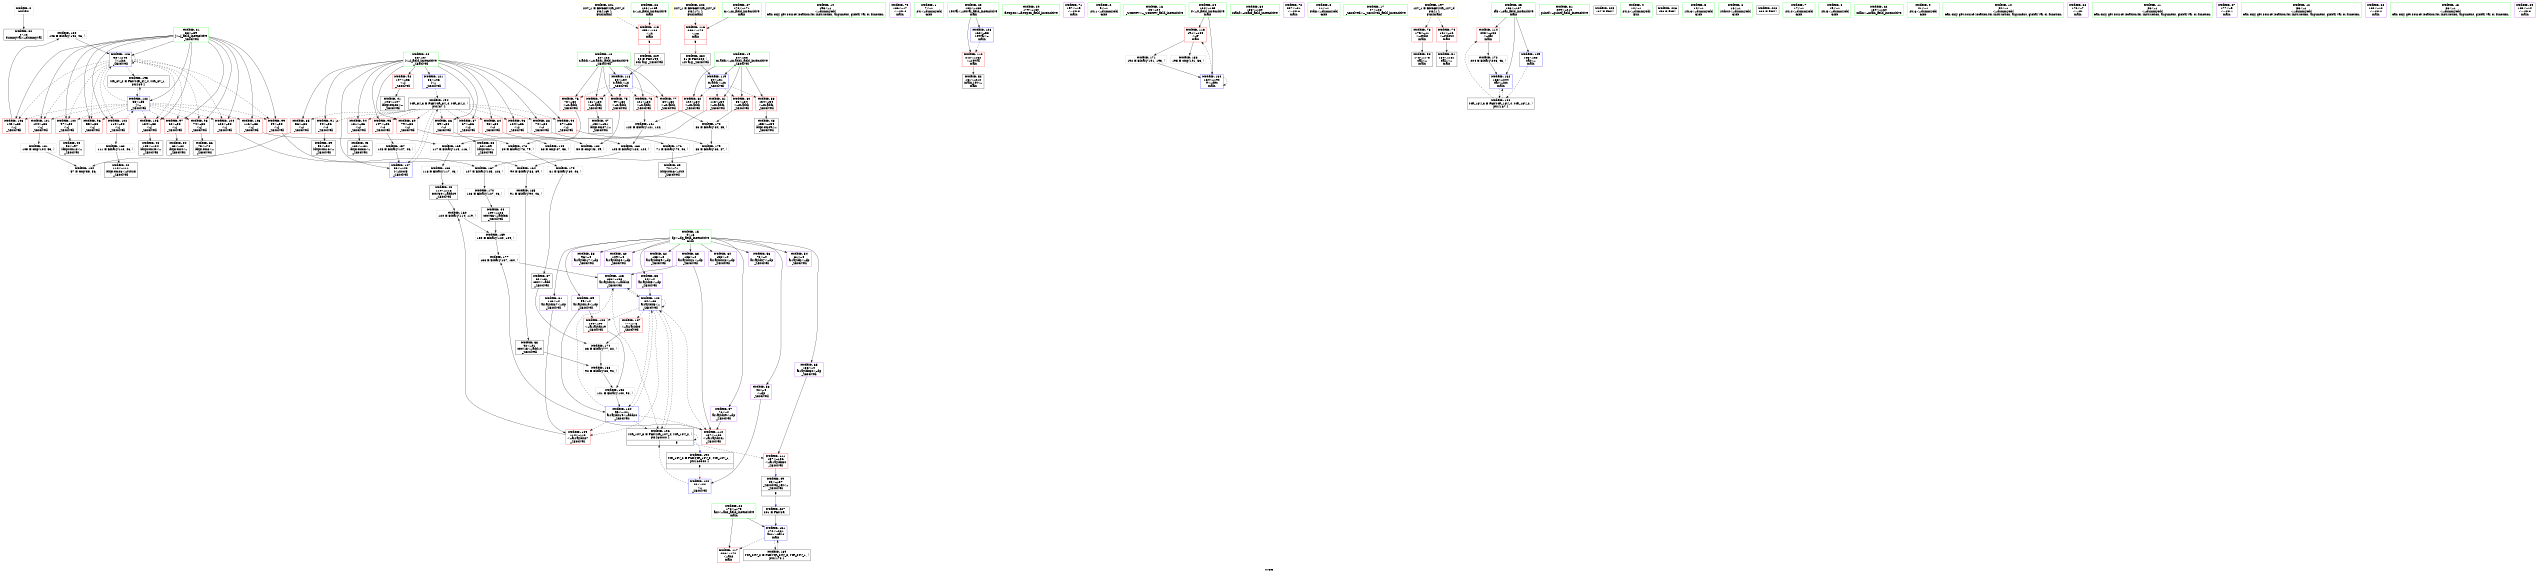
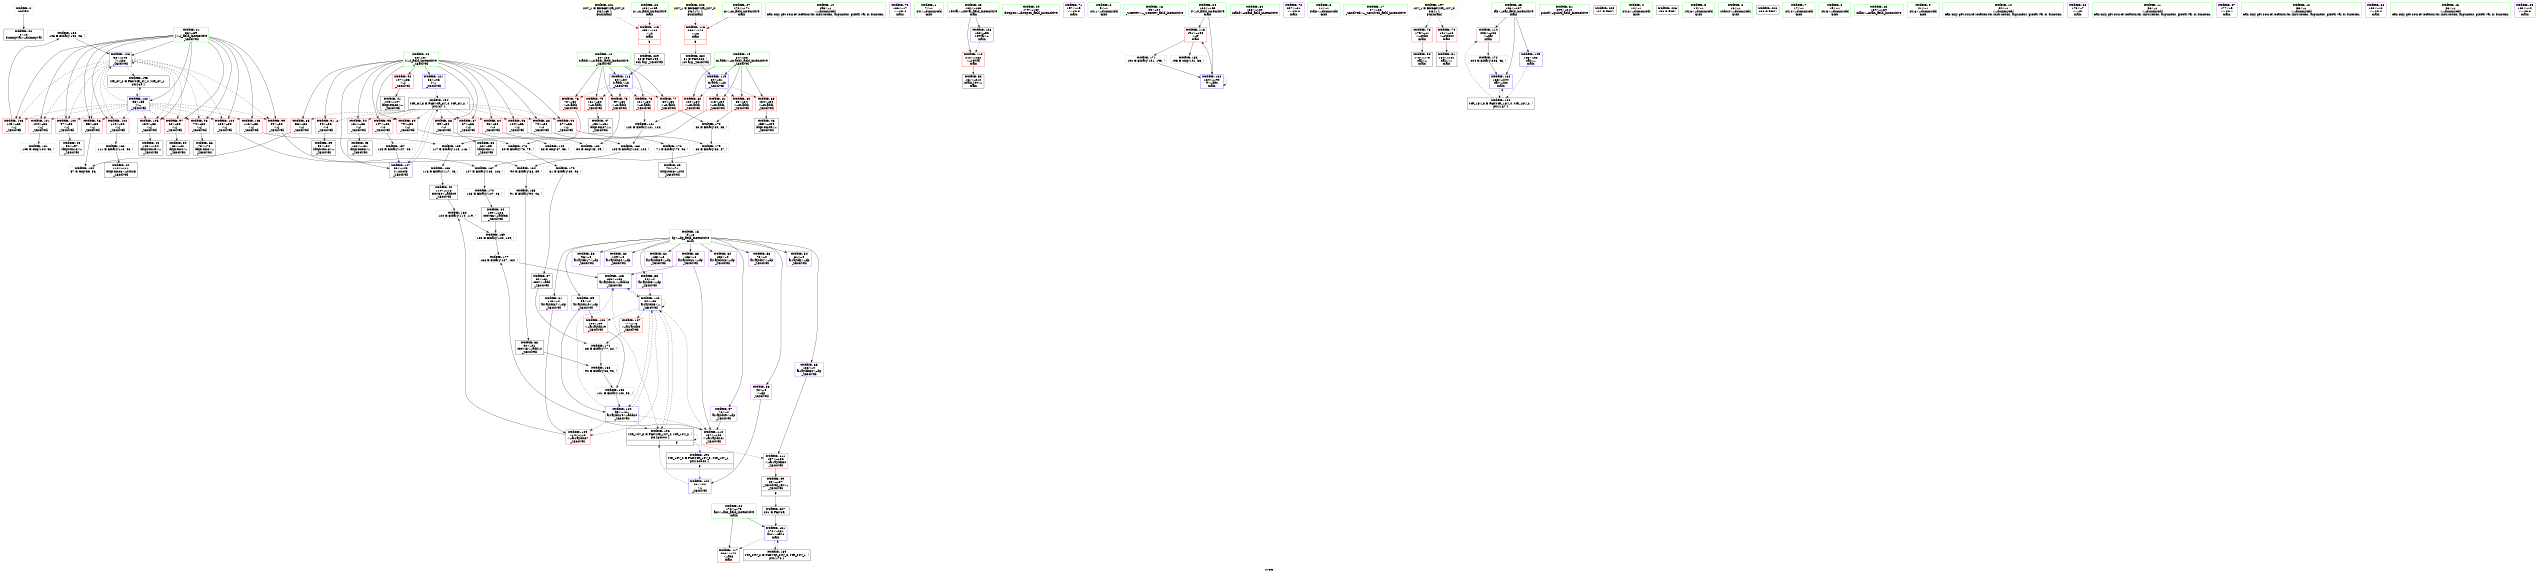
(1636, 15) -> (1636, 15)
(1210, 58) -> (1210, 58)
(129, 116) -> (128, 114)
(60, 159) -> (88, 149)
(776, 471) -> (776, 471)
